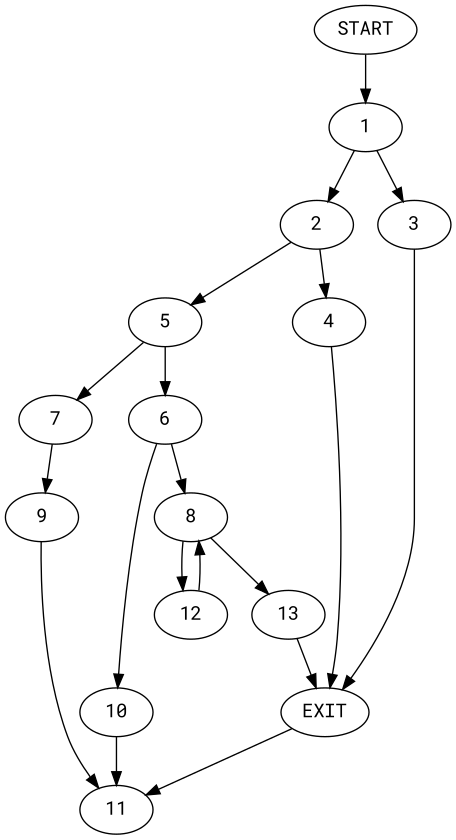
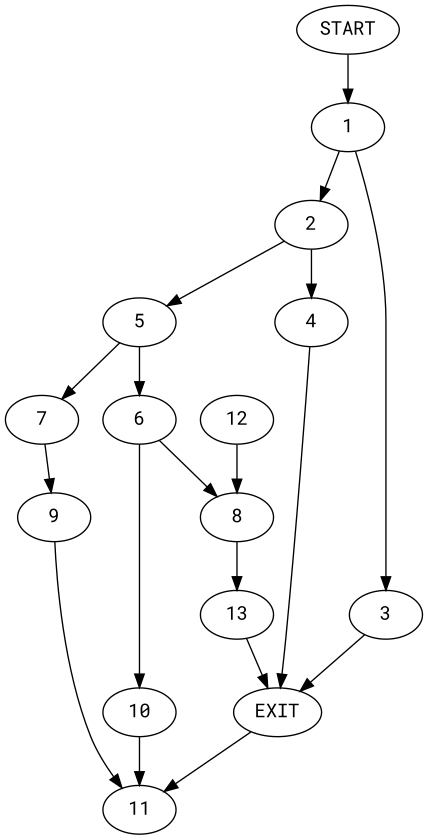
(182, 559) -> none
